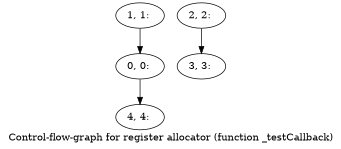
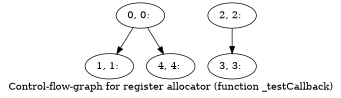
(140, 37) -> (127, 38)
